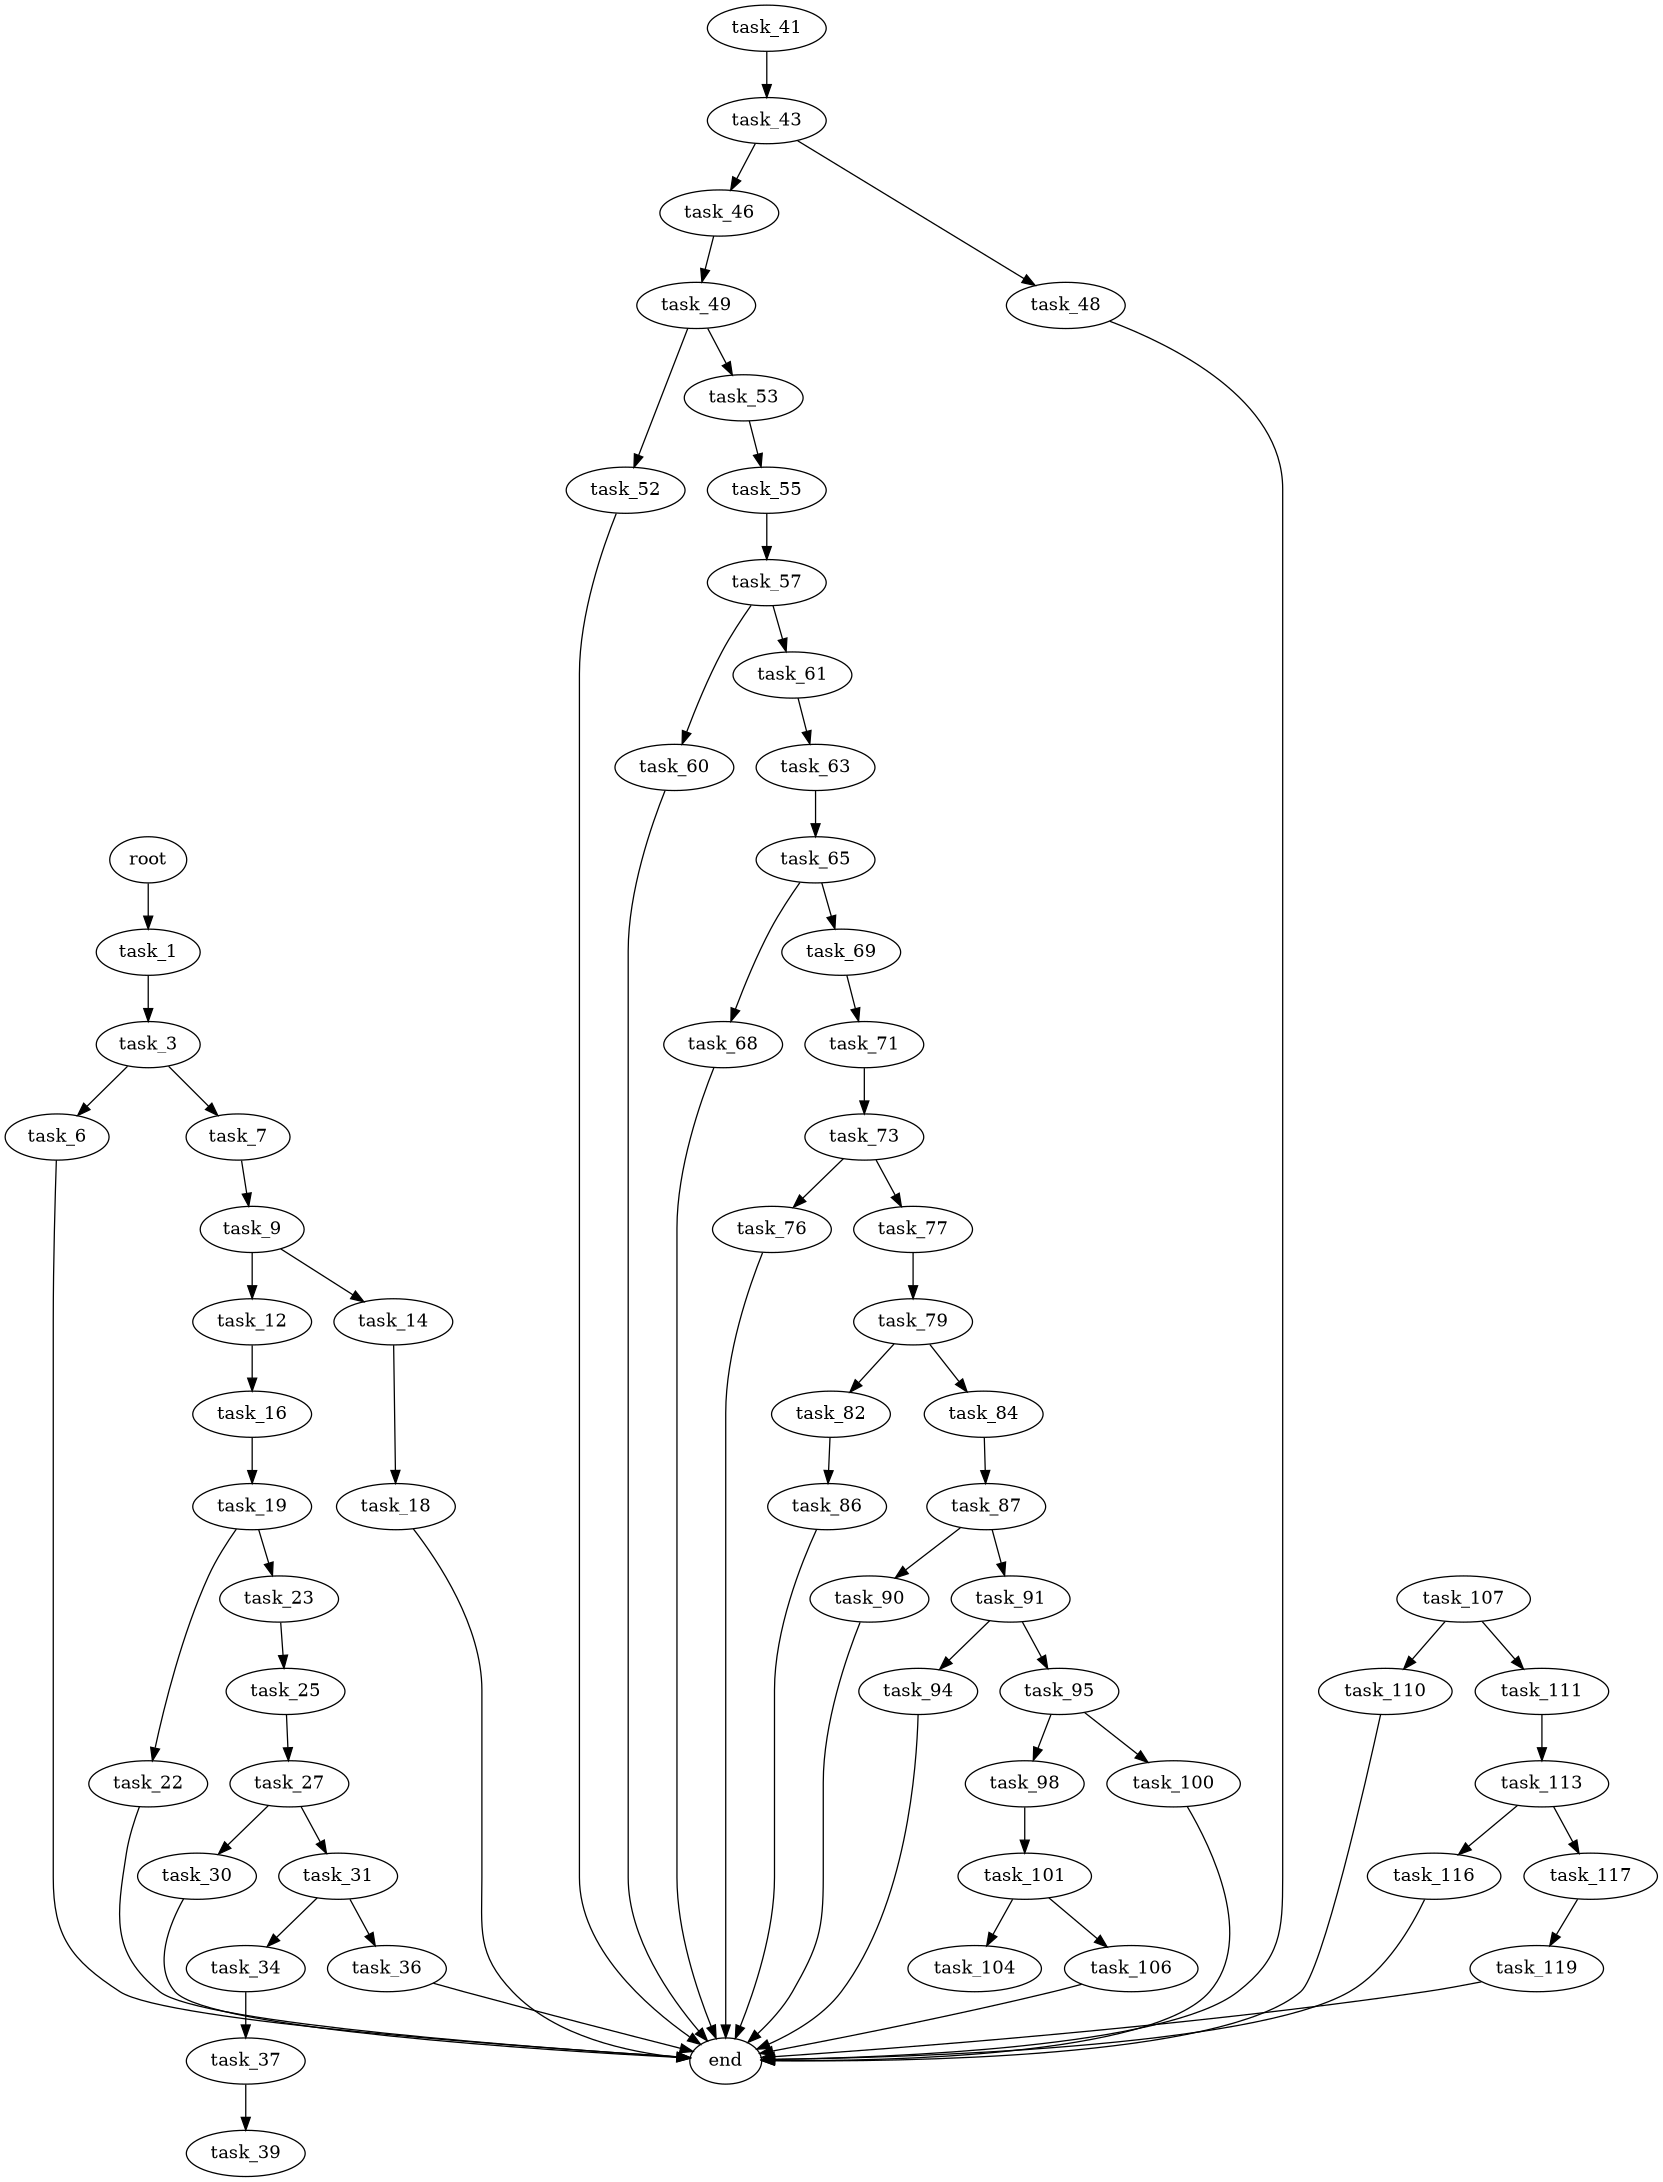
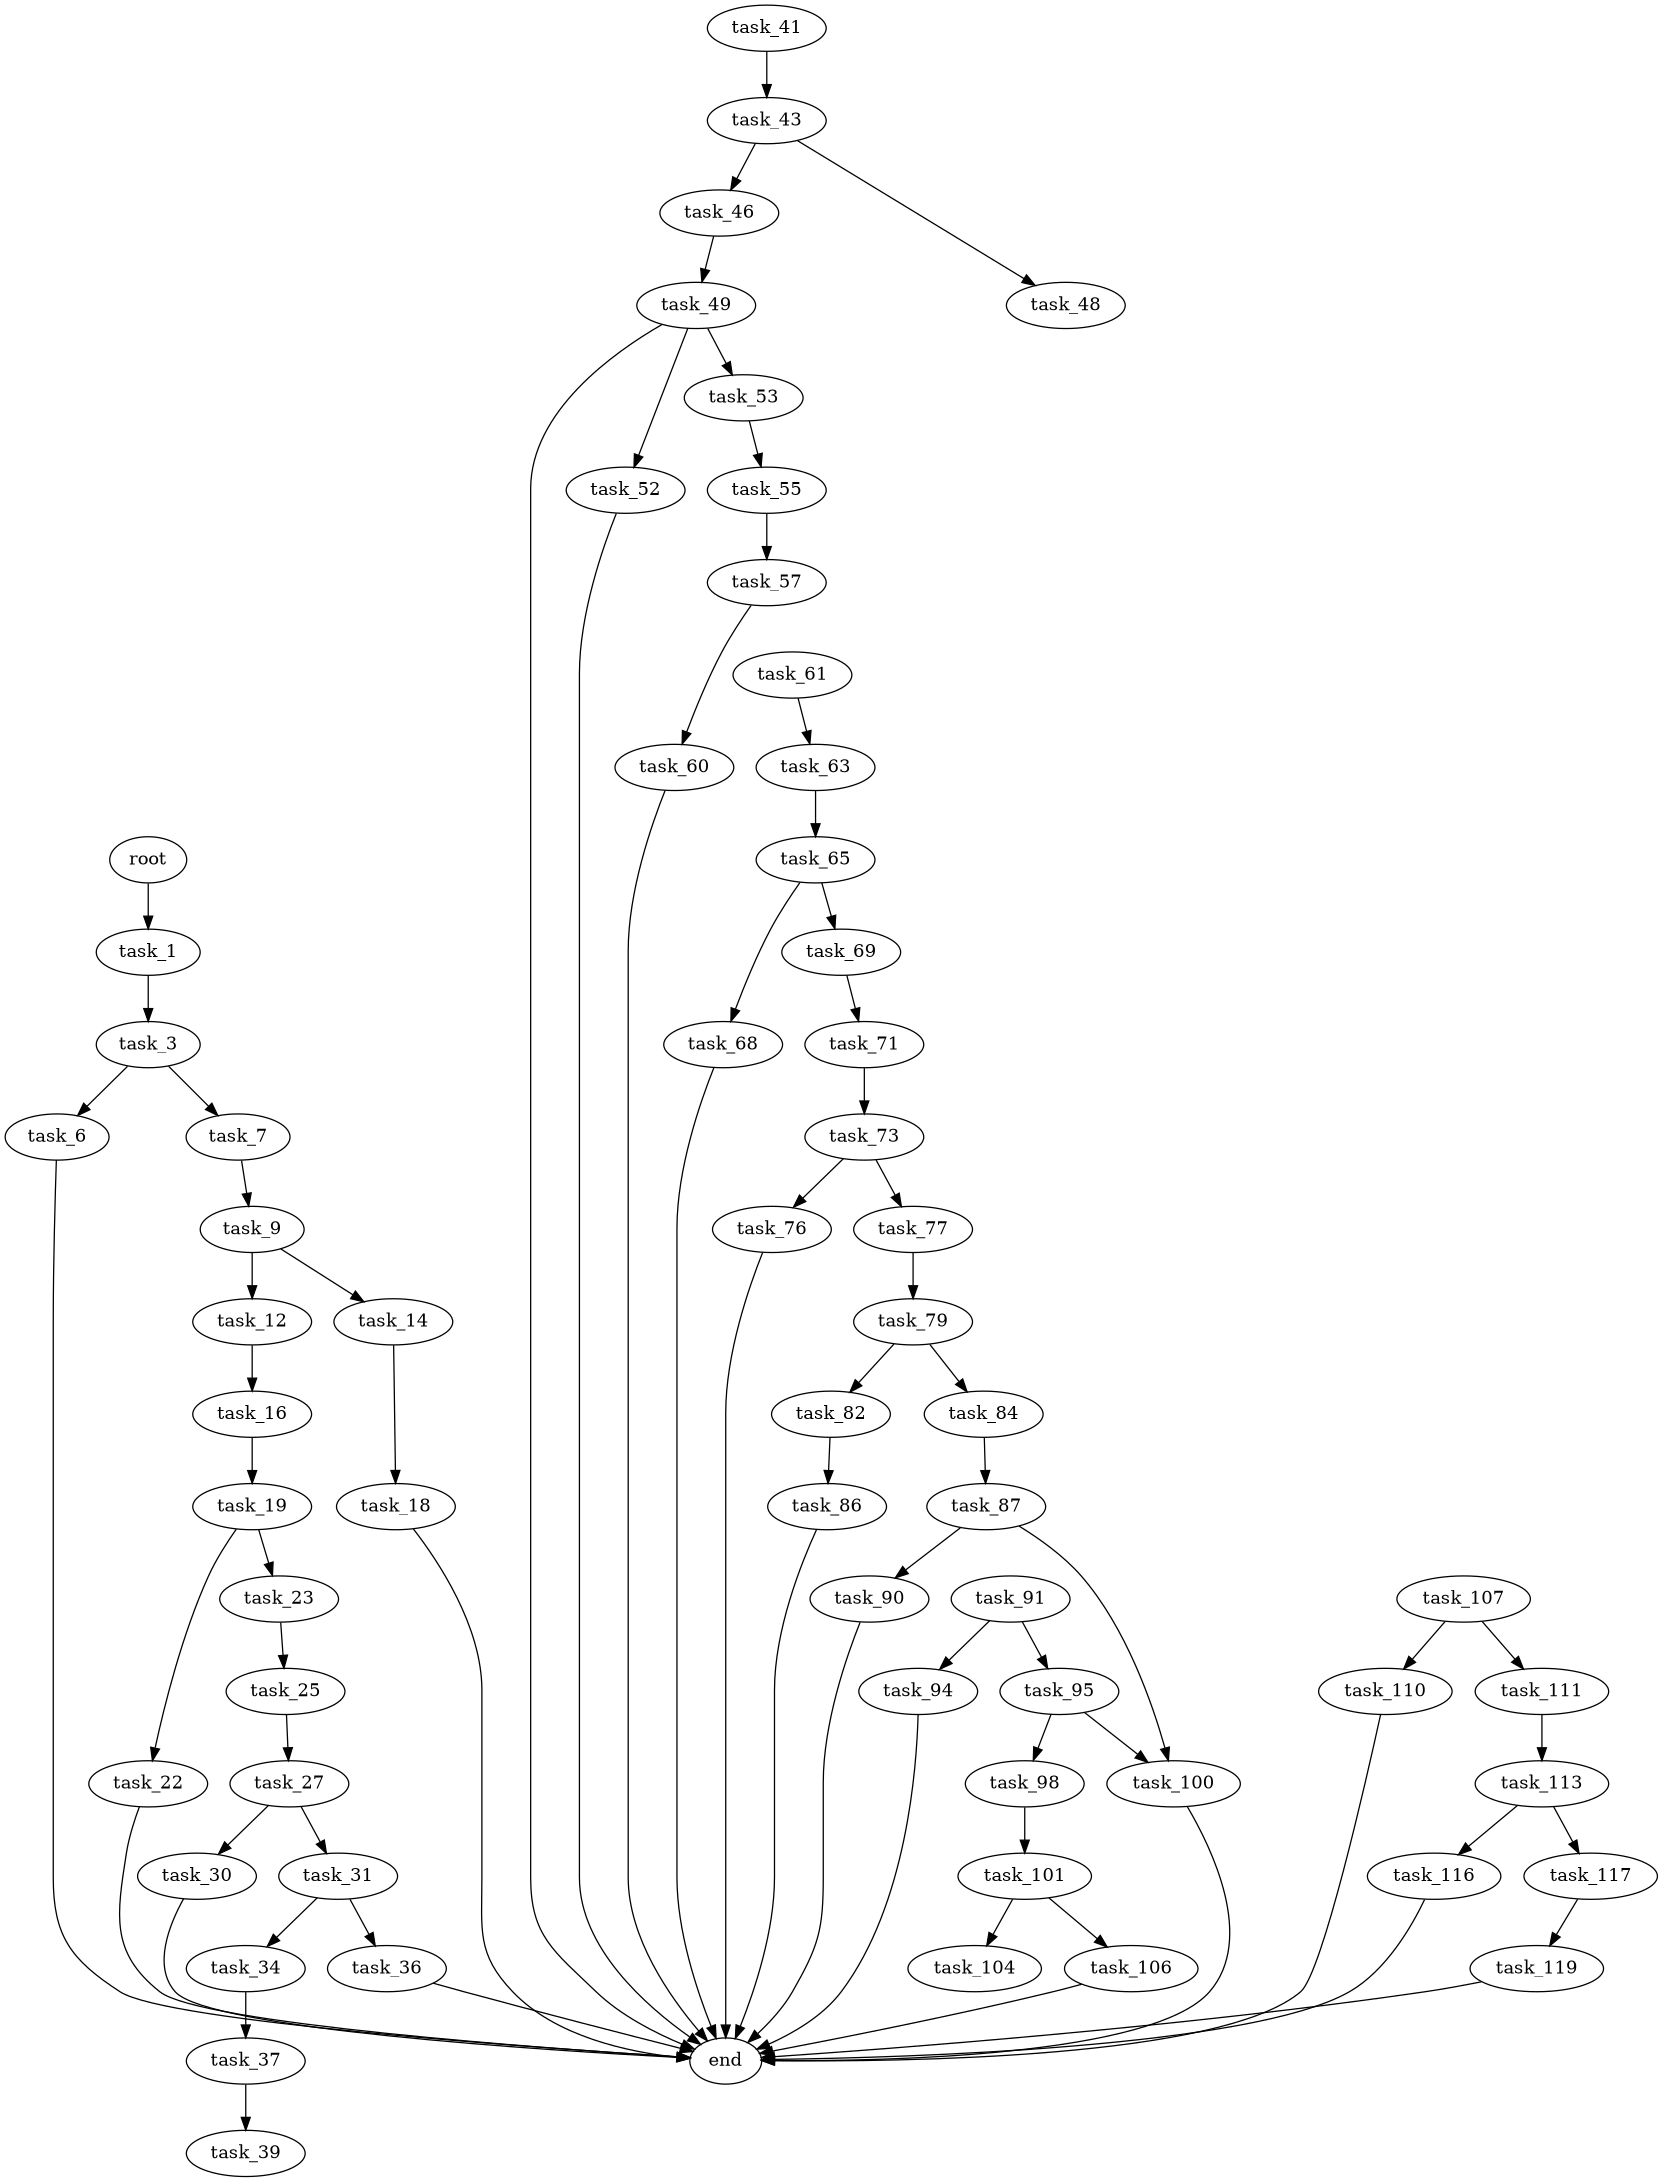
(778, 622) -> none
(1283, 1356) -> (531, 1193)
(997, 1546) -> (1114, 1622)
